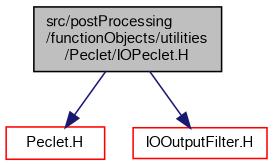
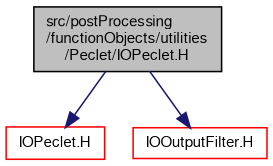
(55, 143) -> (55, 143)
